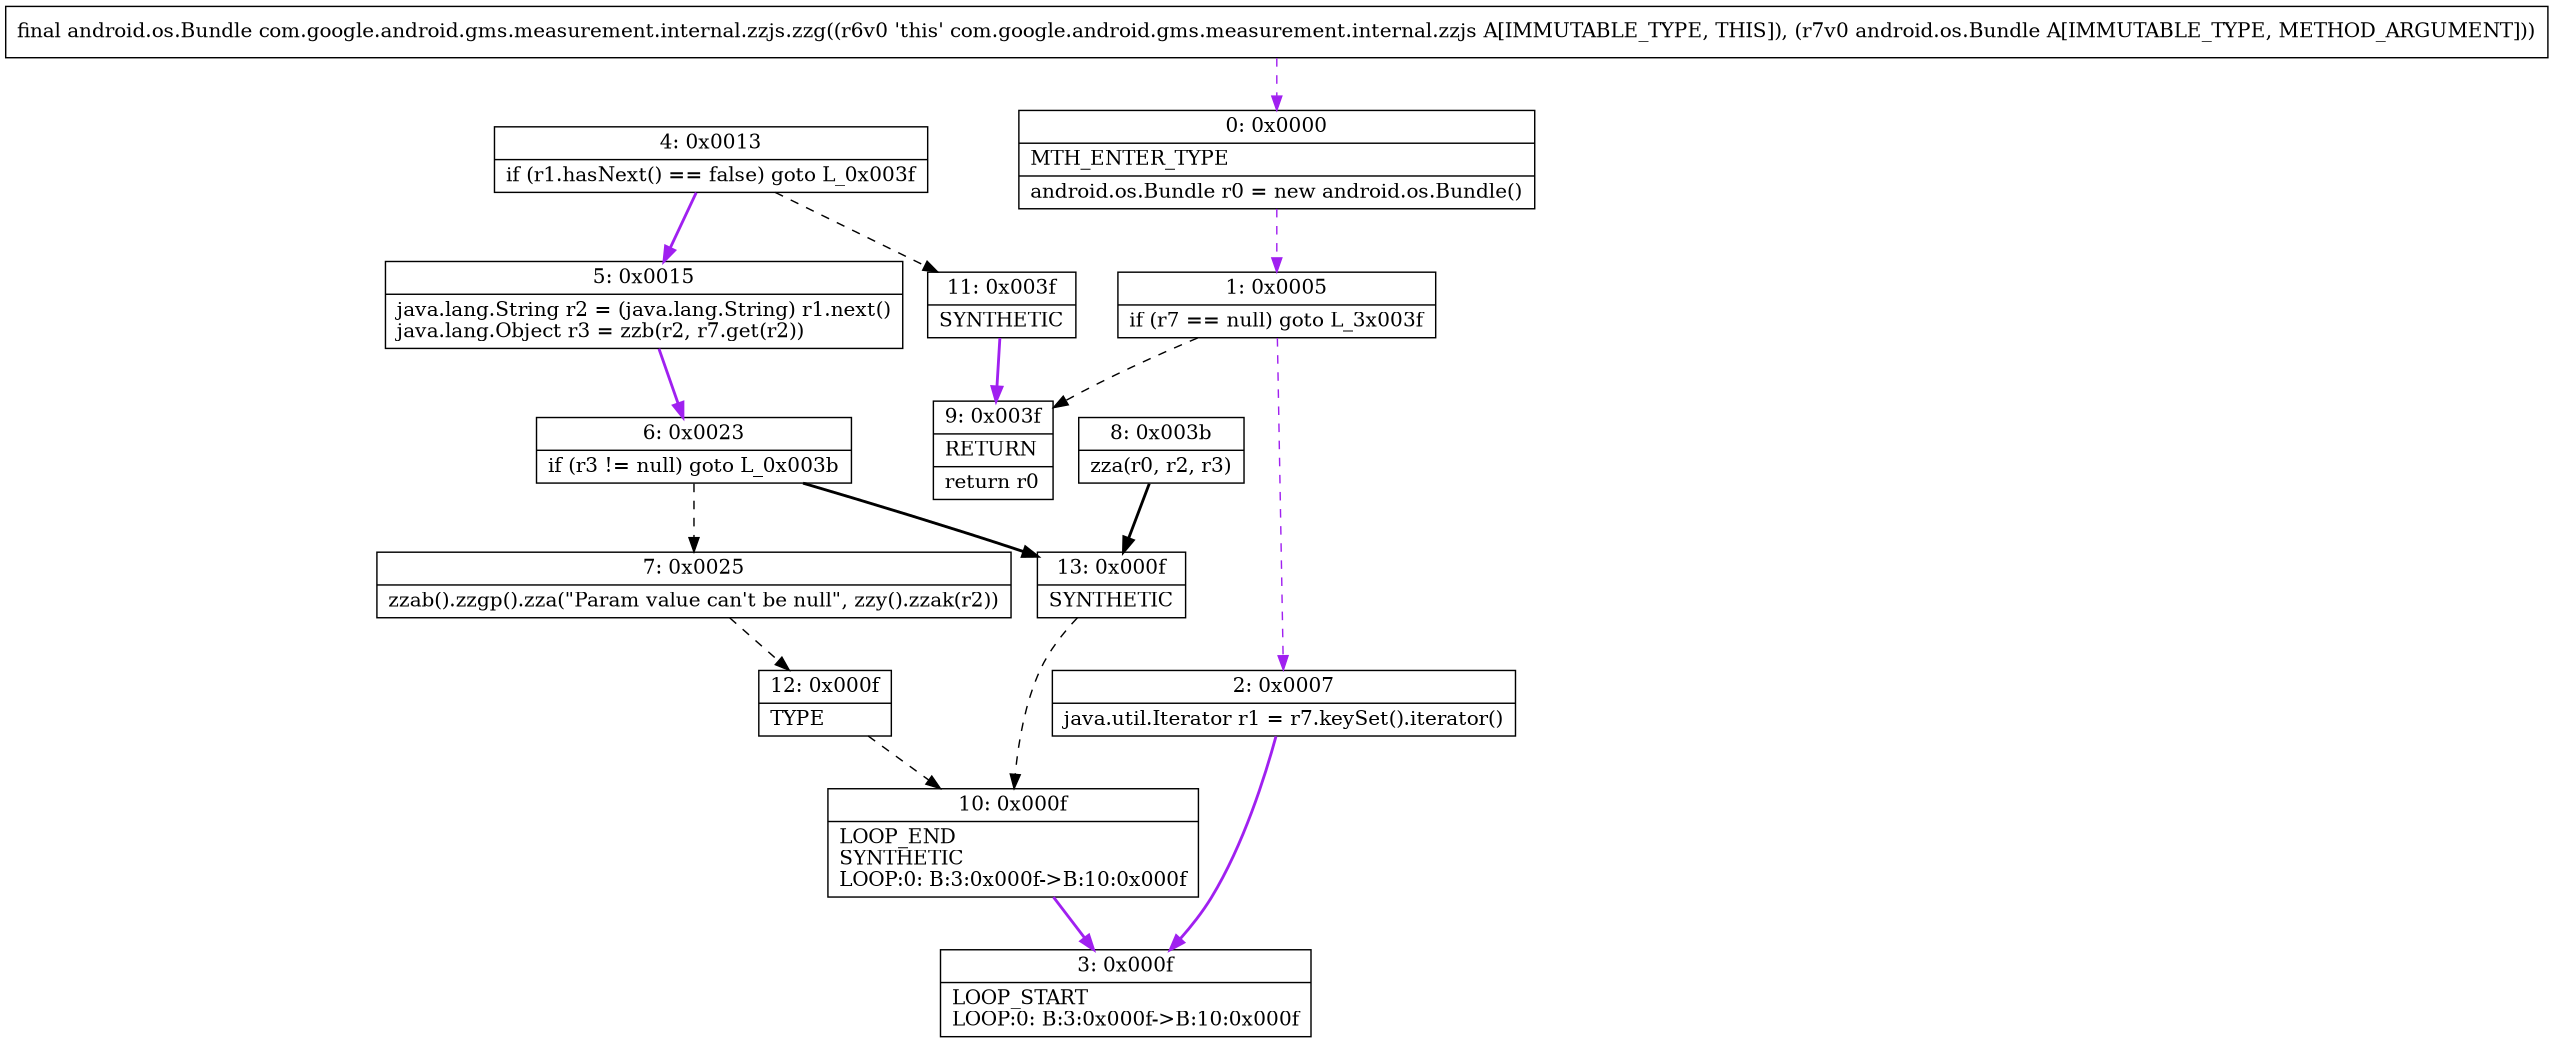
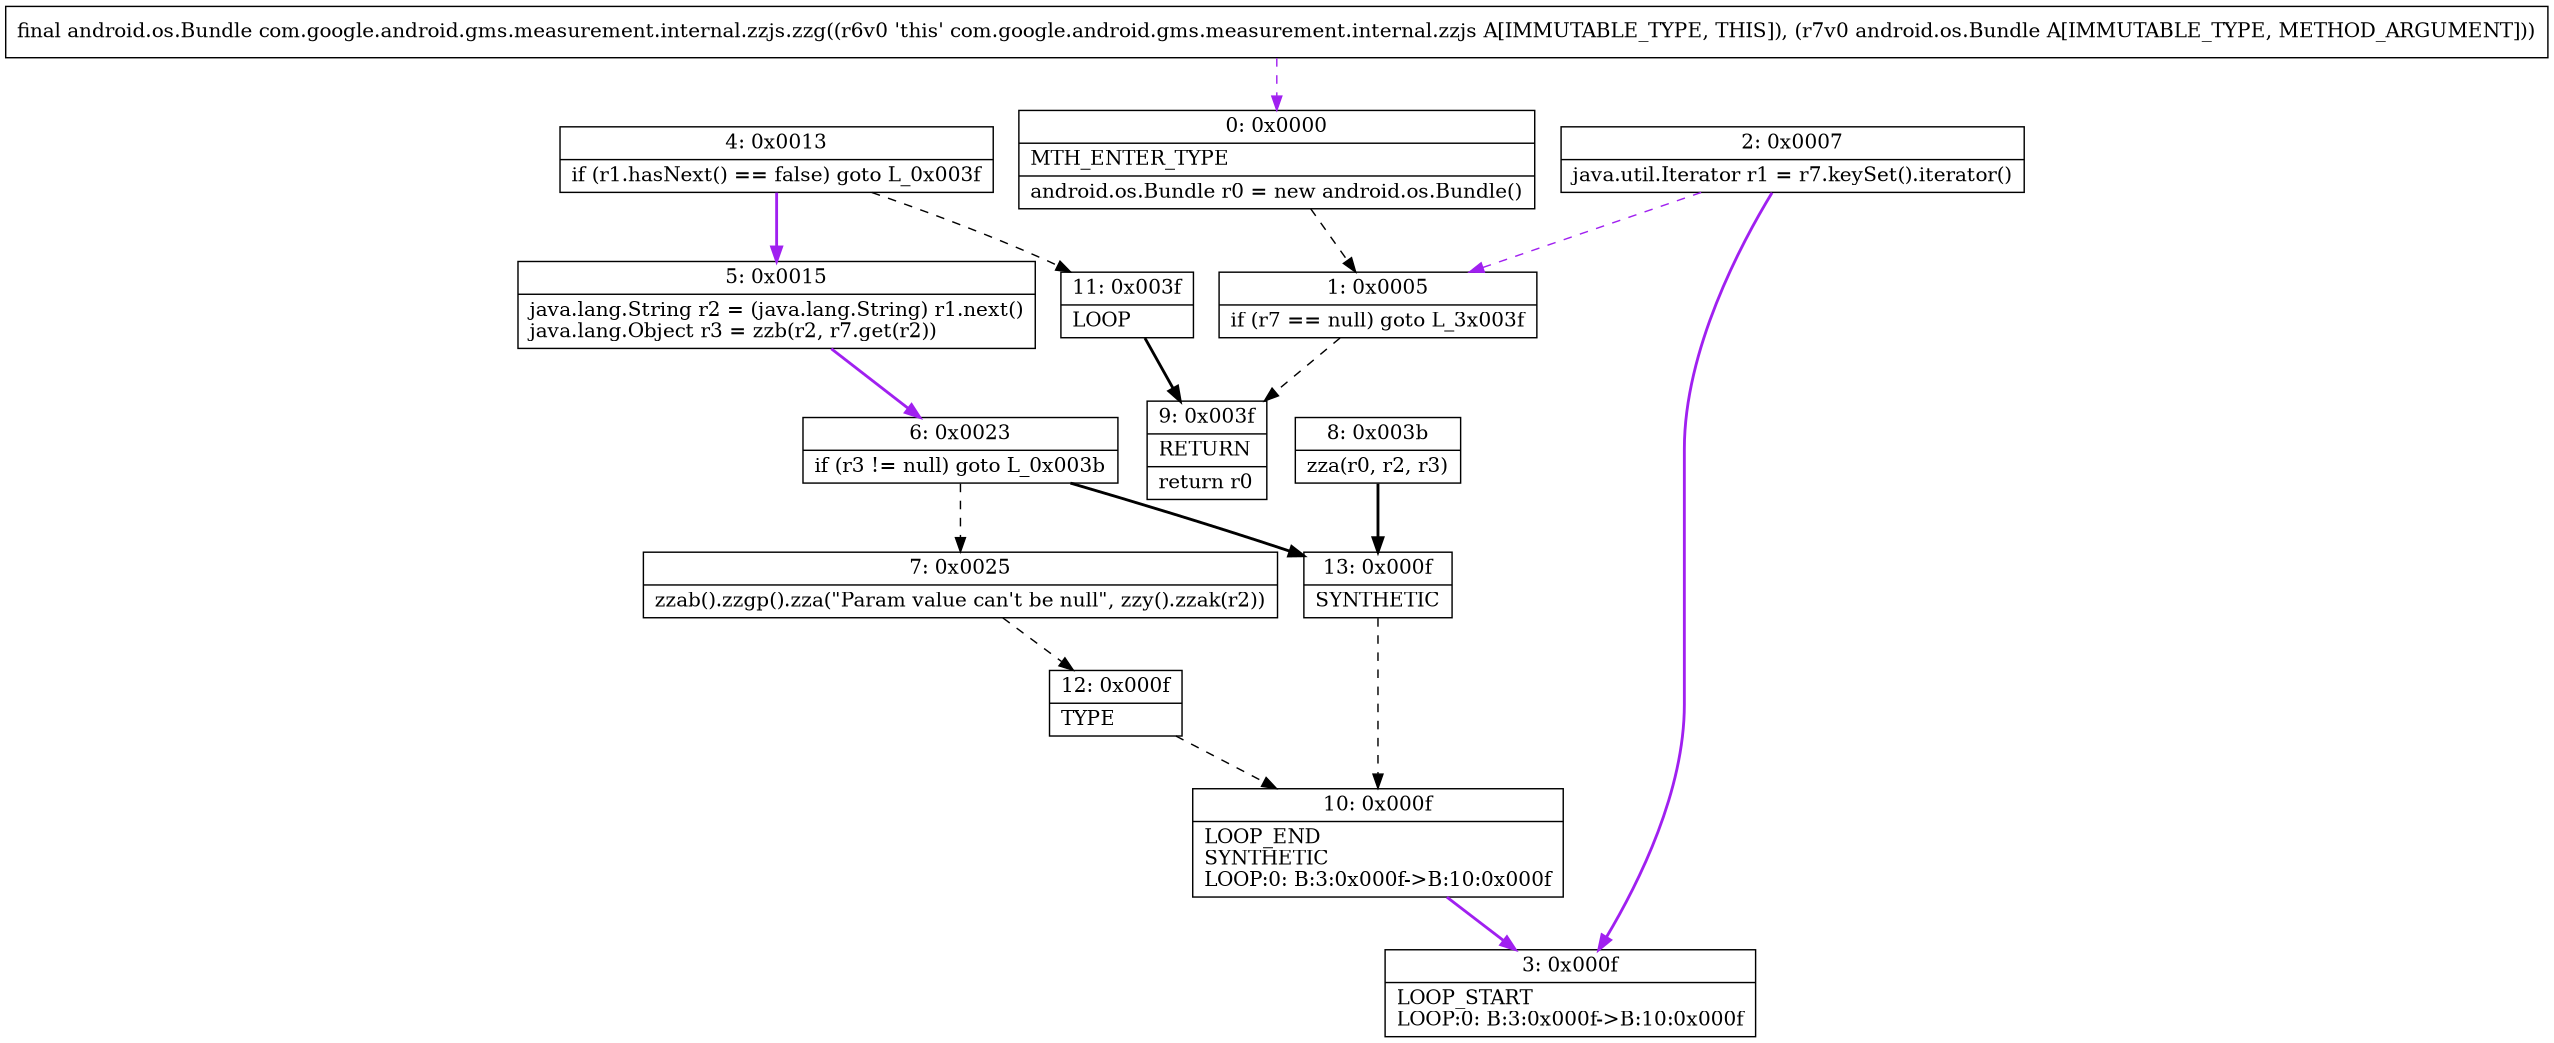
(1277, 233) -> (1329, 235)
(1002, 321) -> (1102, 321)
(998, 362) -> (1159, 363)
(1280, 497) -> (1592, 230)
